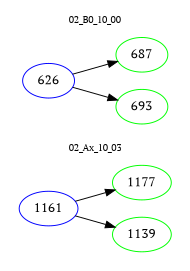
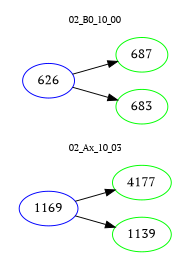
(142, 107) -> (142, 107)
(142, 183) -> (142, 183)
(49, 209) -> (49, 209)
